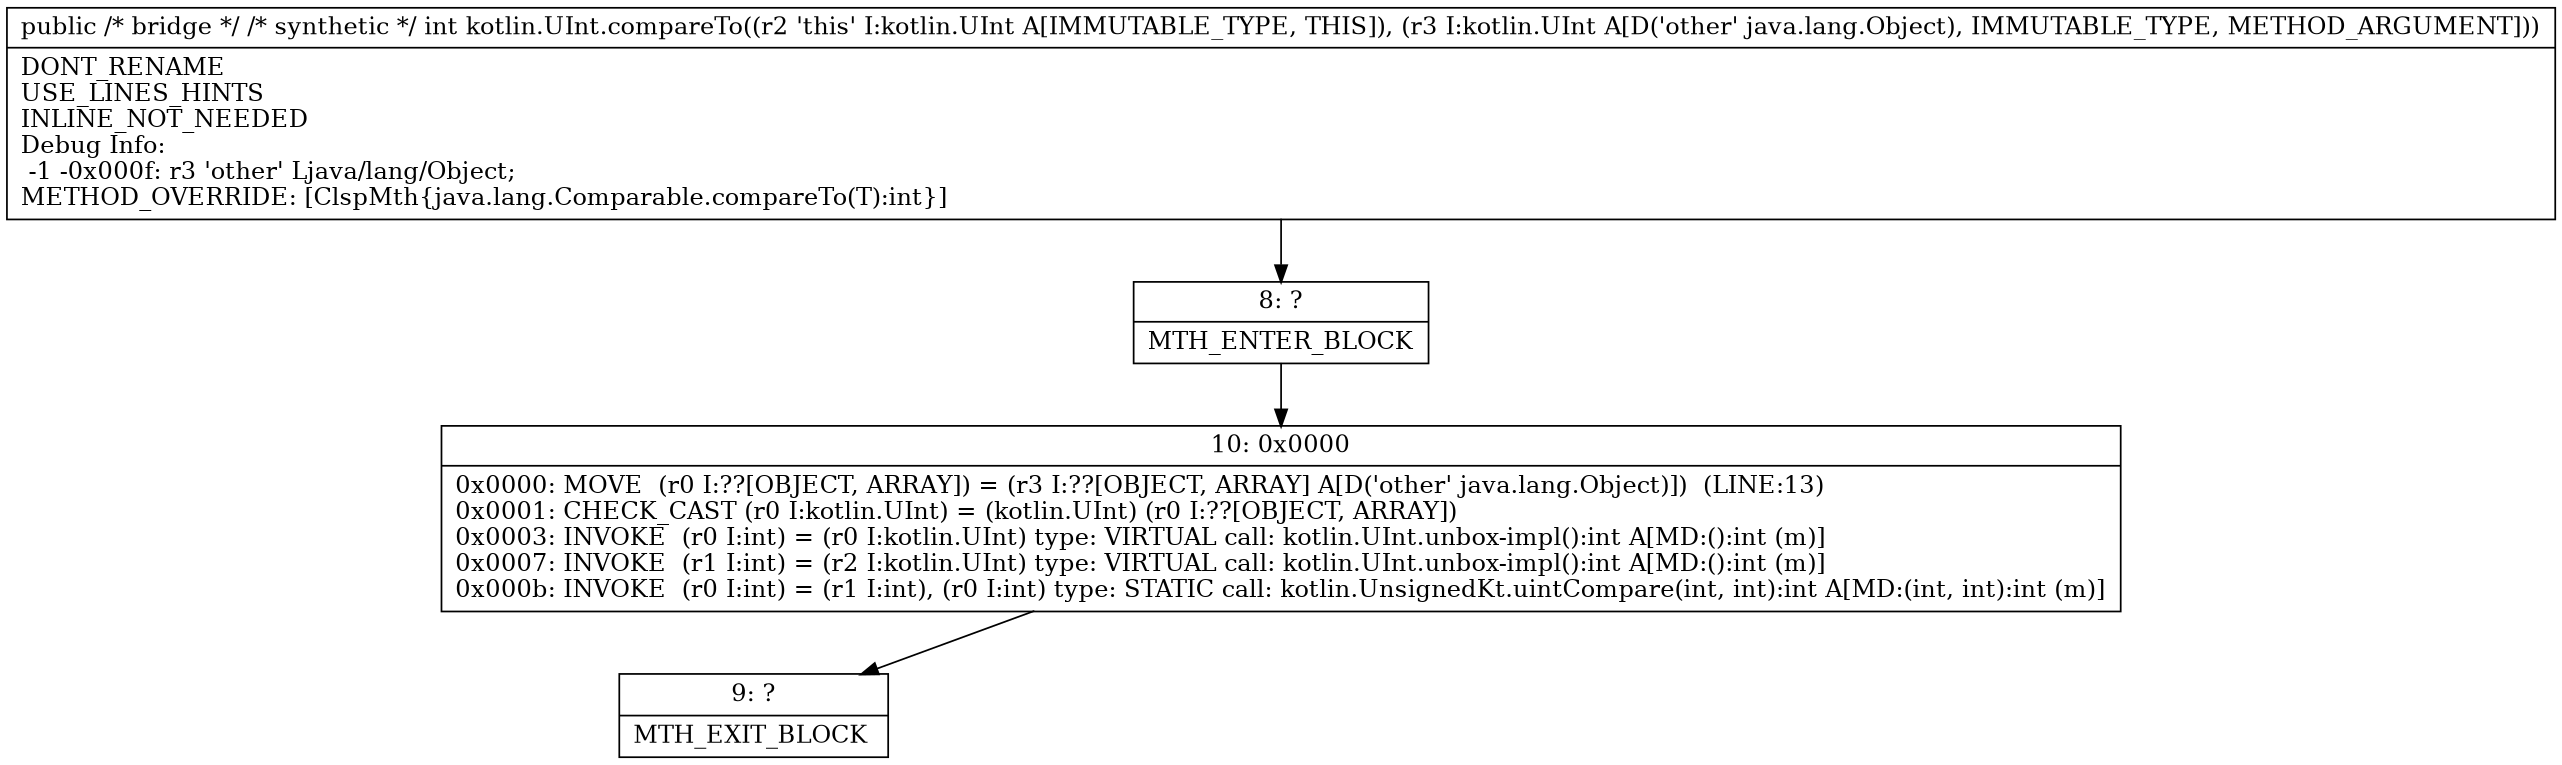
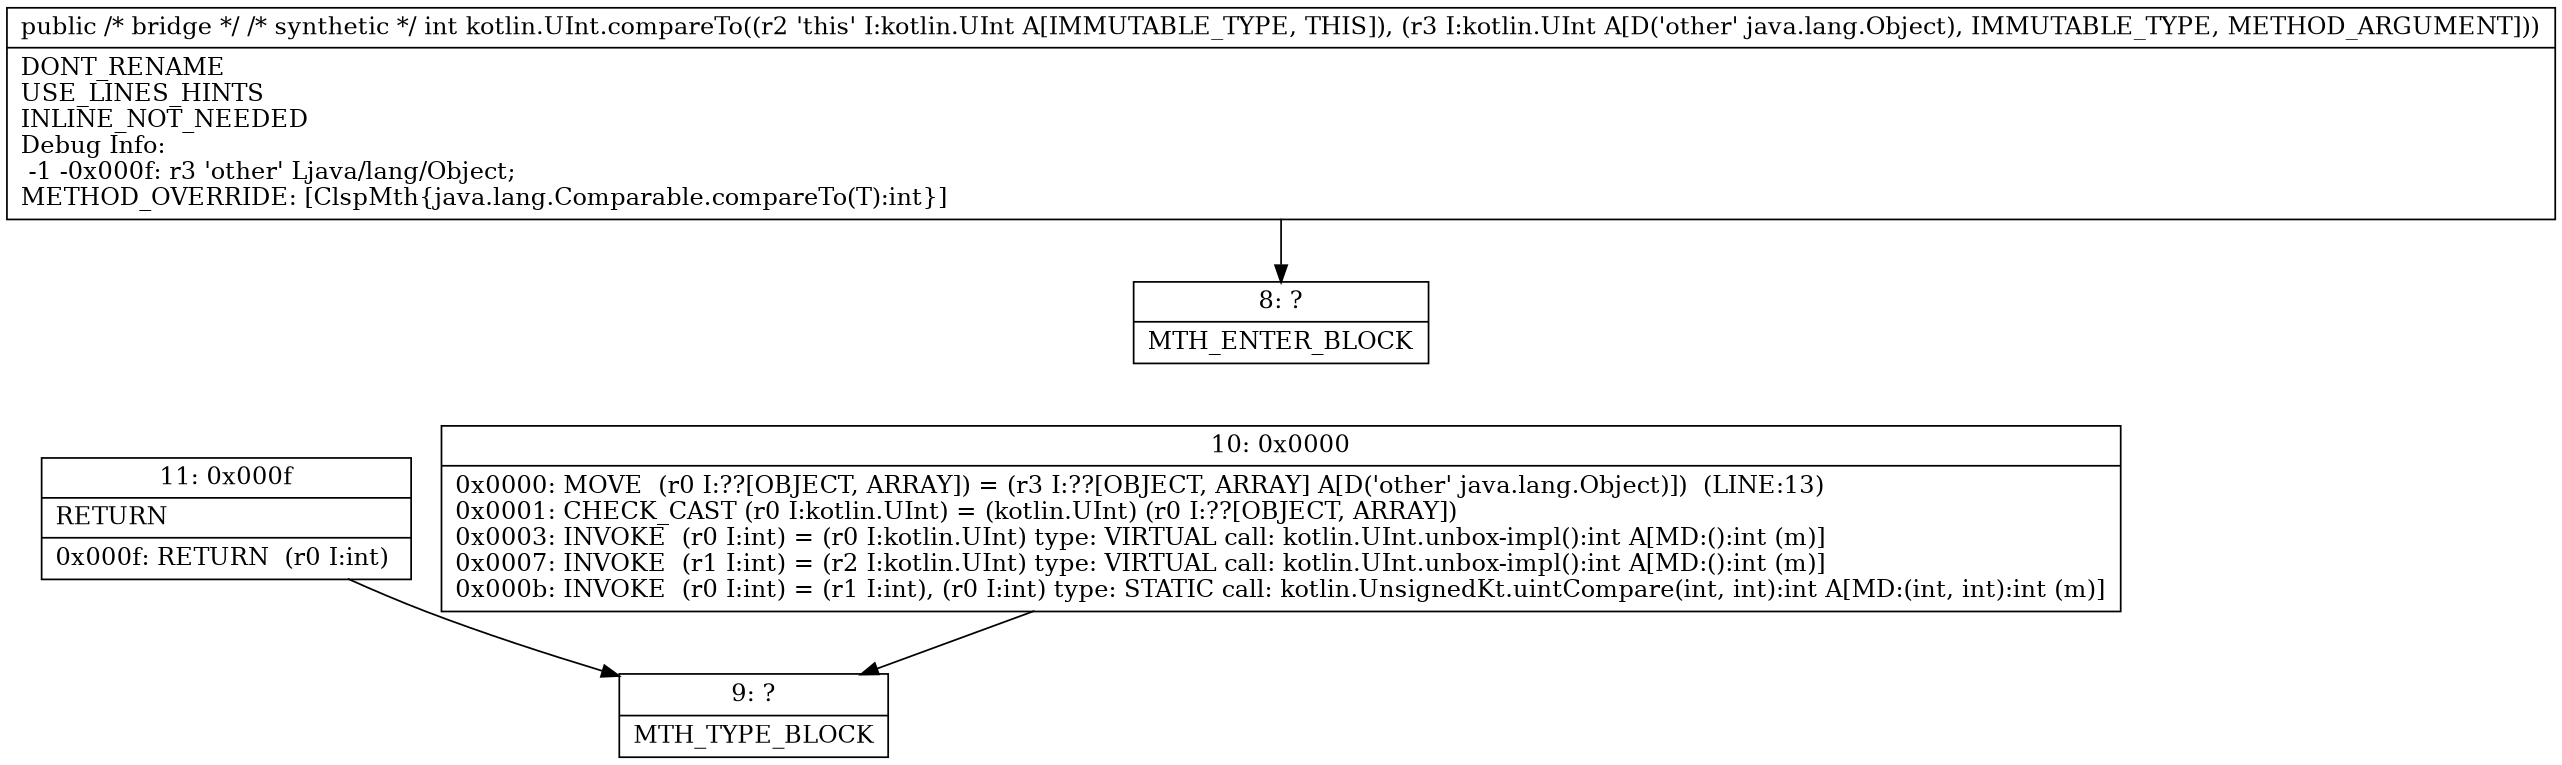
(1281, 386) -> none
none -> (226, 519)
(751, 736) -> (754, 736)
